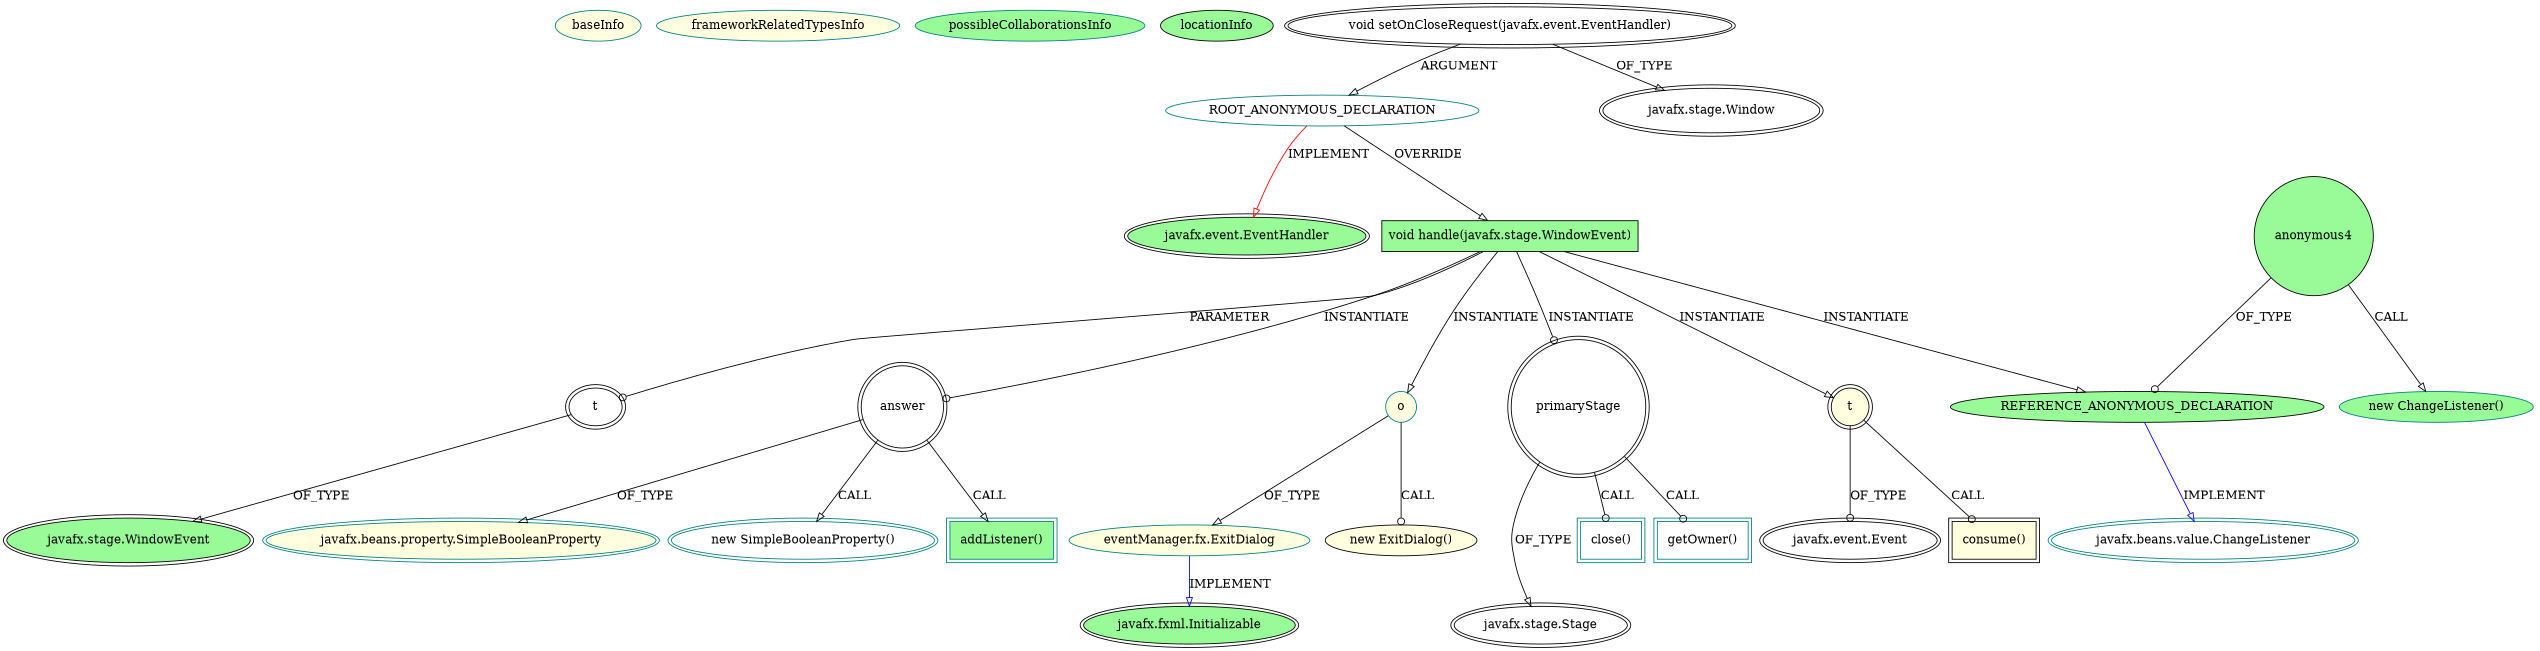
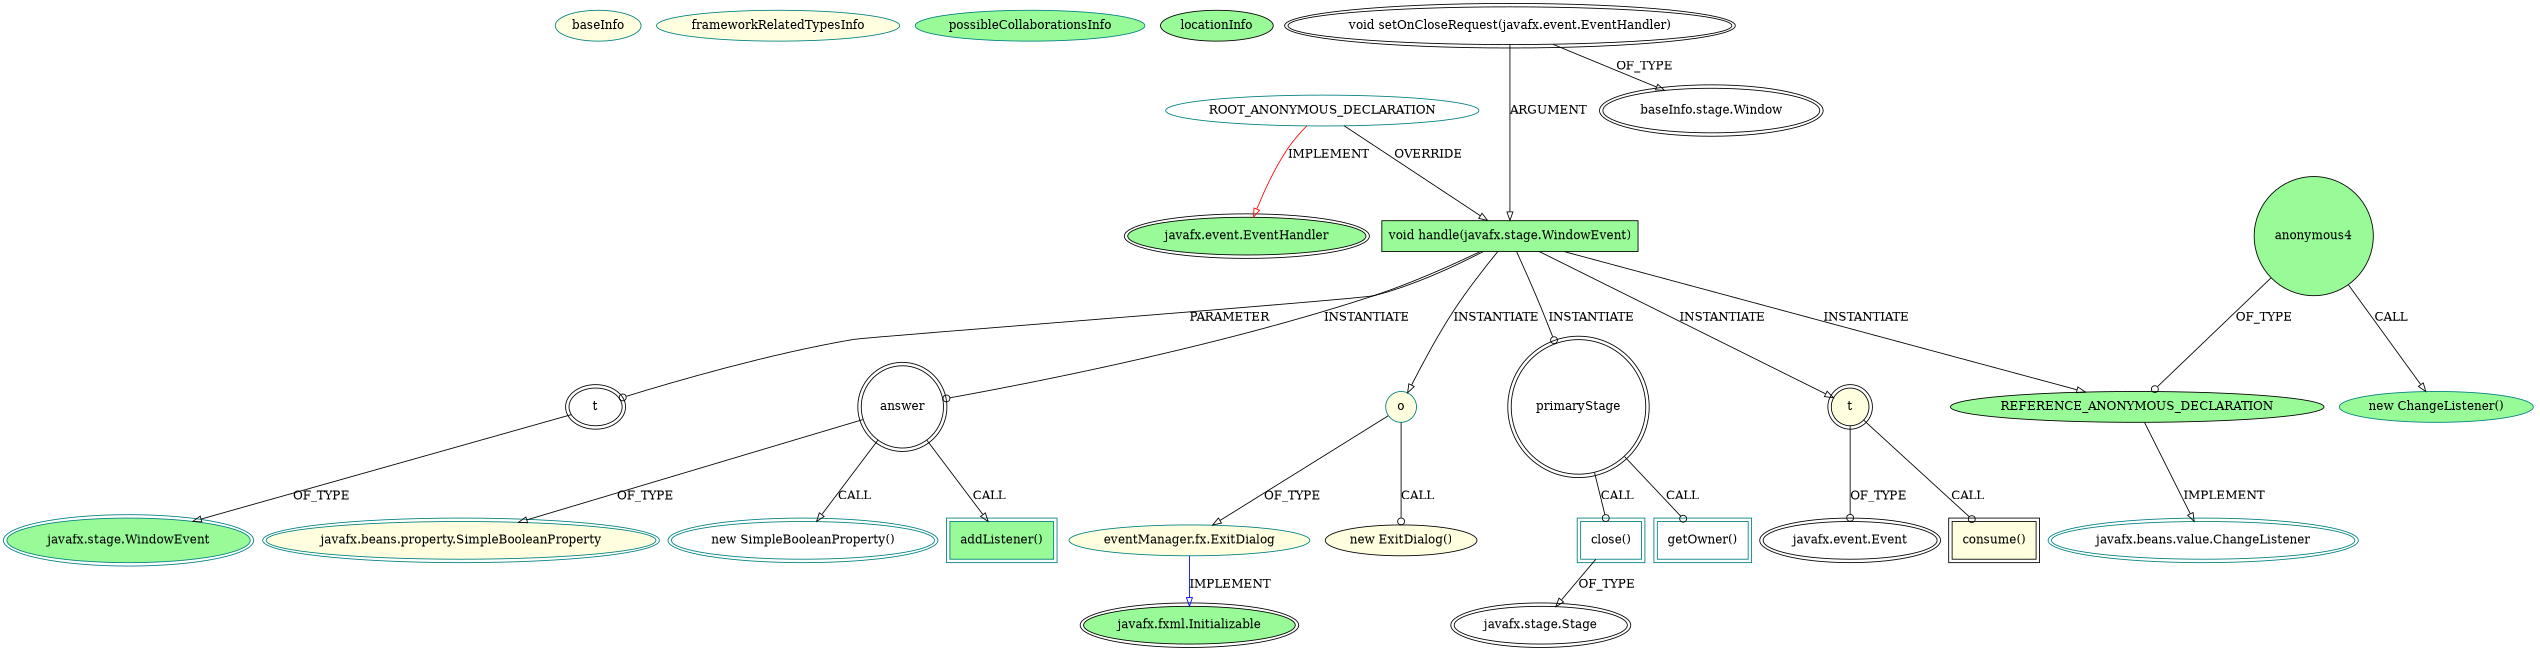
(1408, 66) -> (1510, 128)
(1711, 111) -> (1711, 111)
(2167, 468) -> (2167, 468)
(1513, 529) -> (1579, 579)
(129, 540) -> (129, 540)
